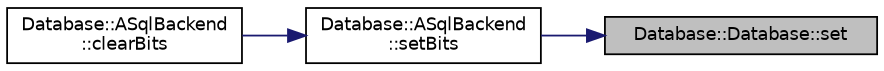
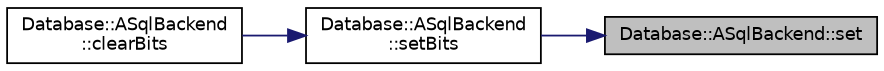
(741, 36) -> (741, 36)
